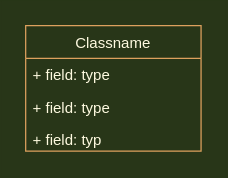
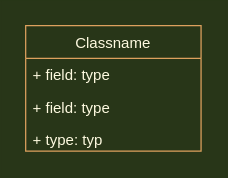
(73, 140) -> (73, 140)
